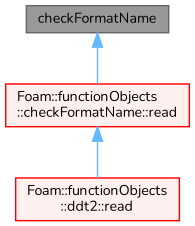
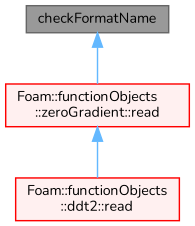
(98, 105) -> (98, 105)
